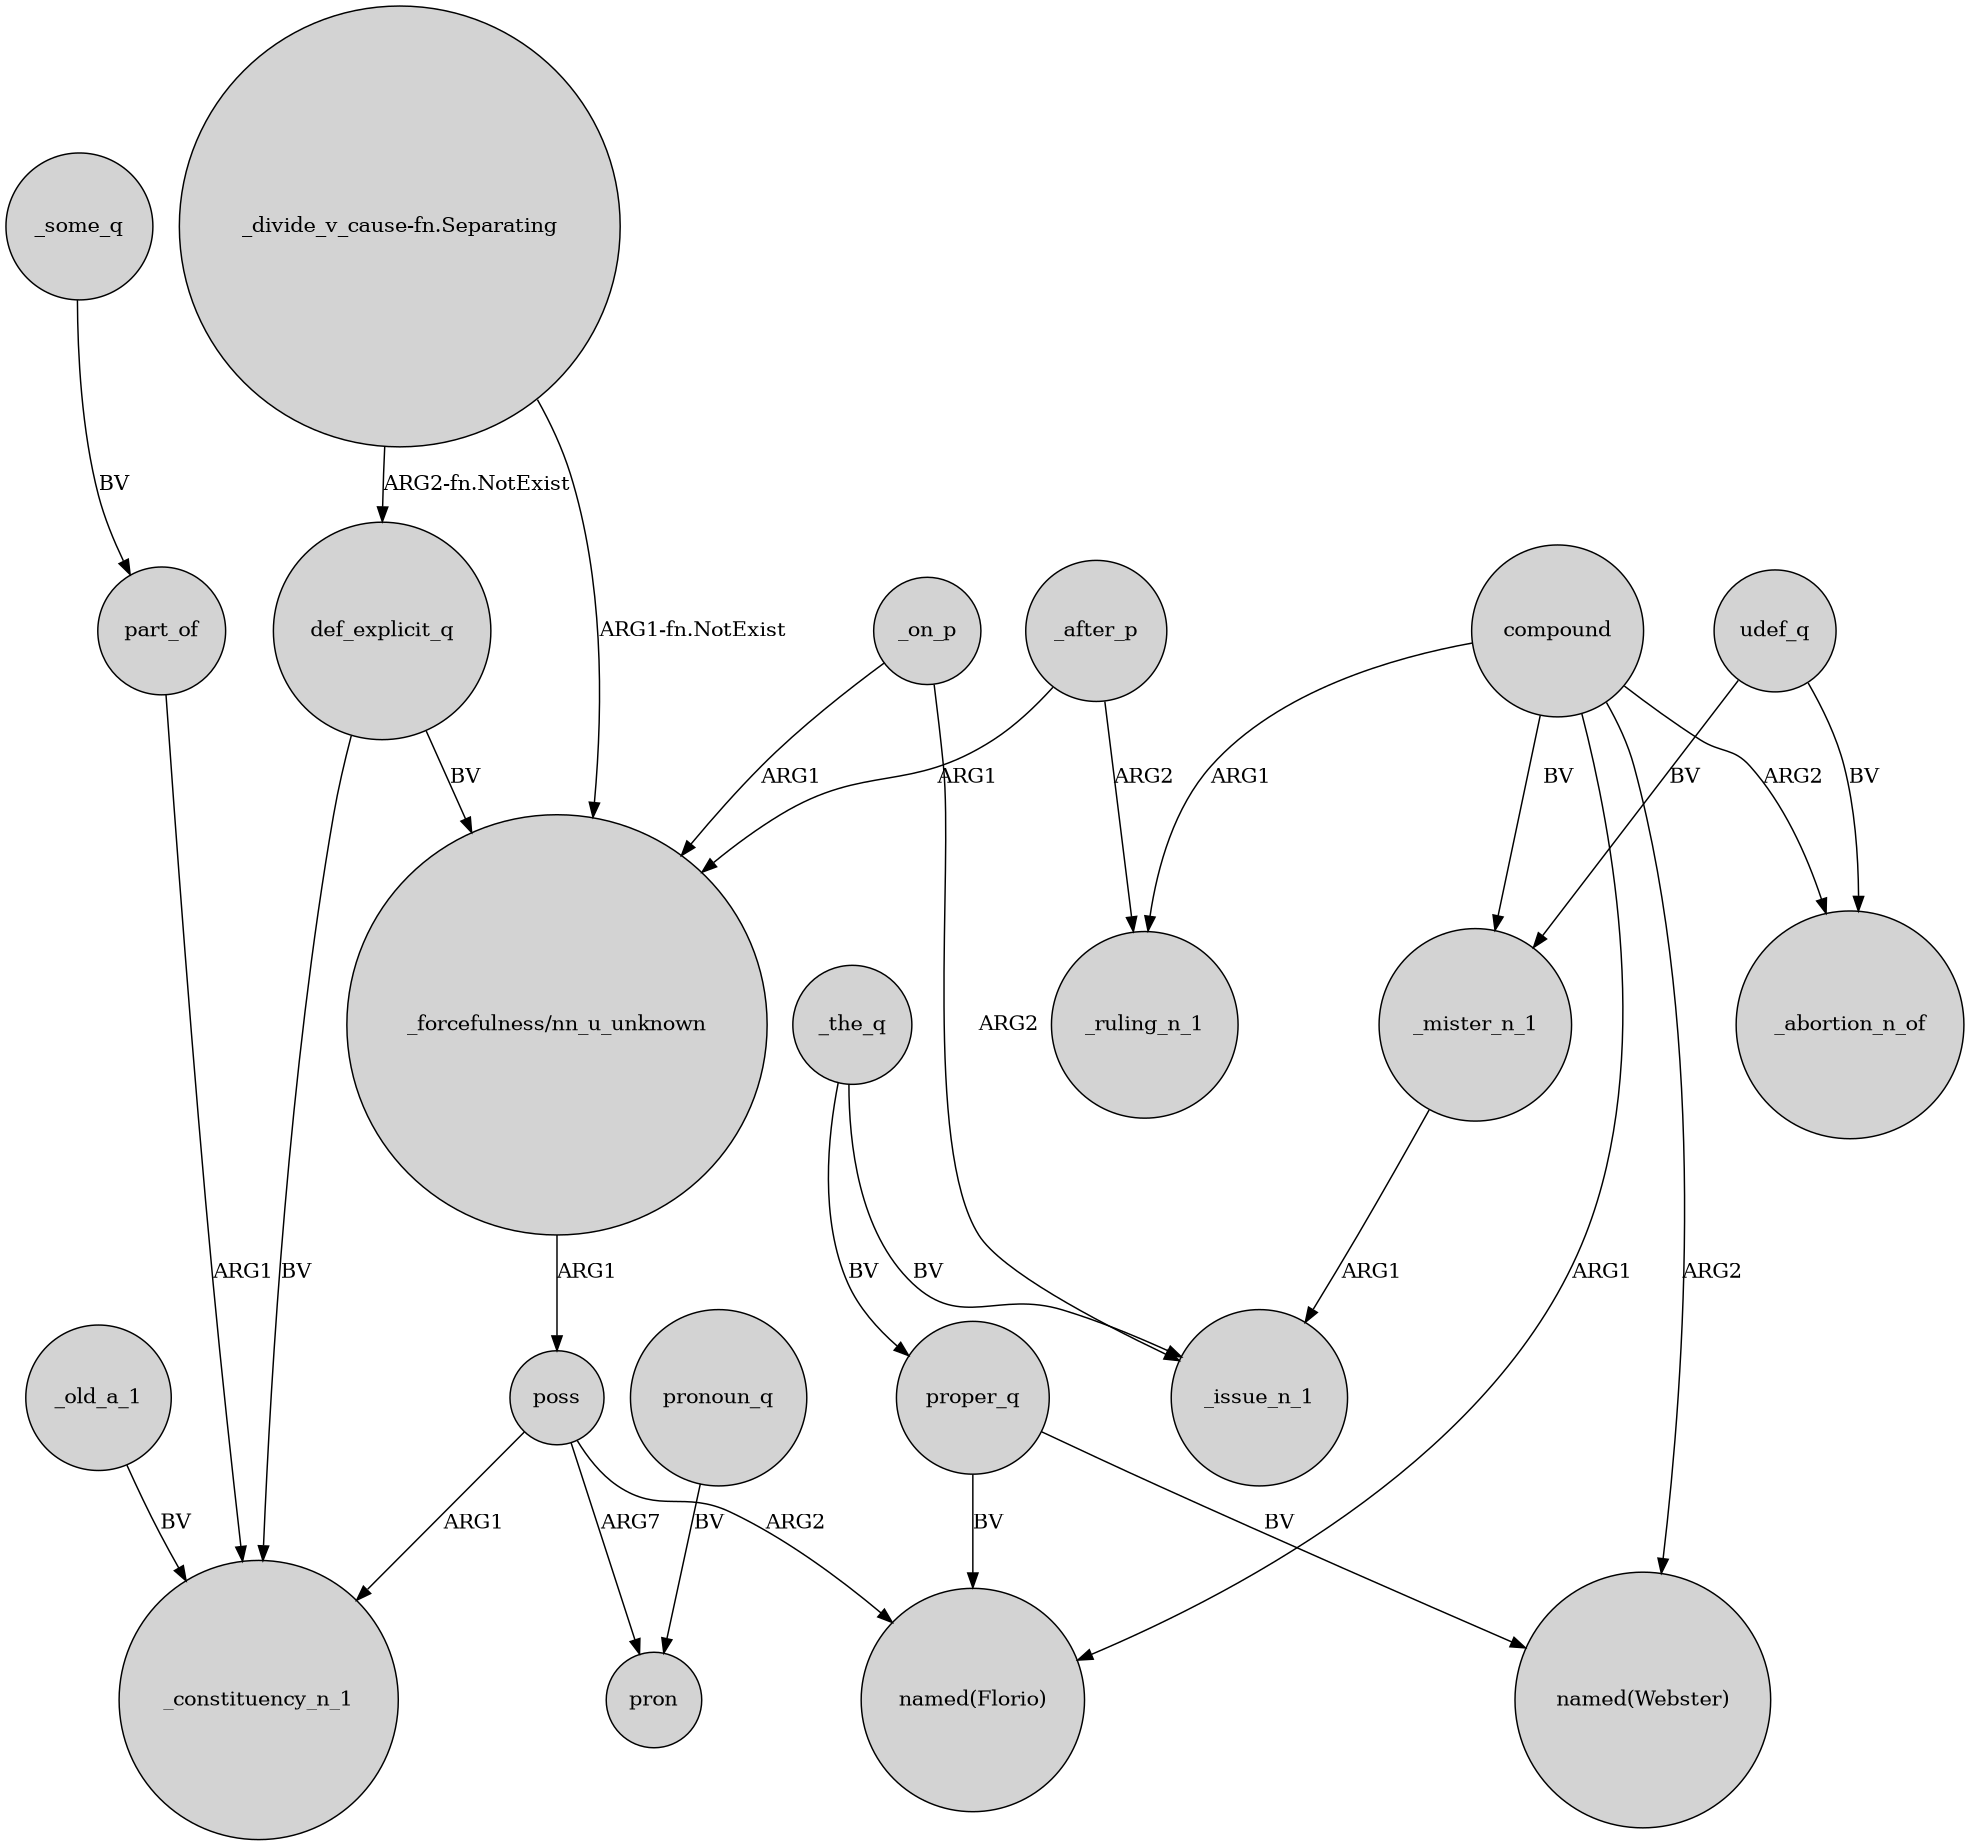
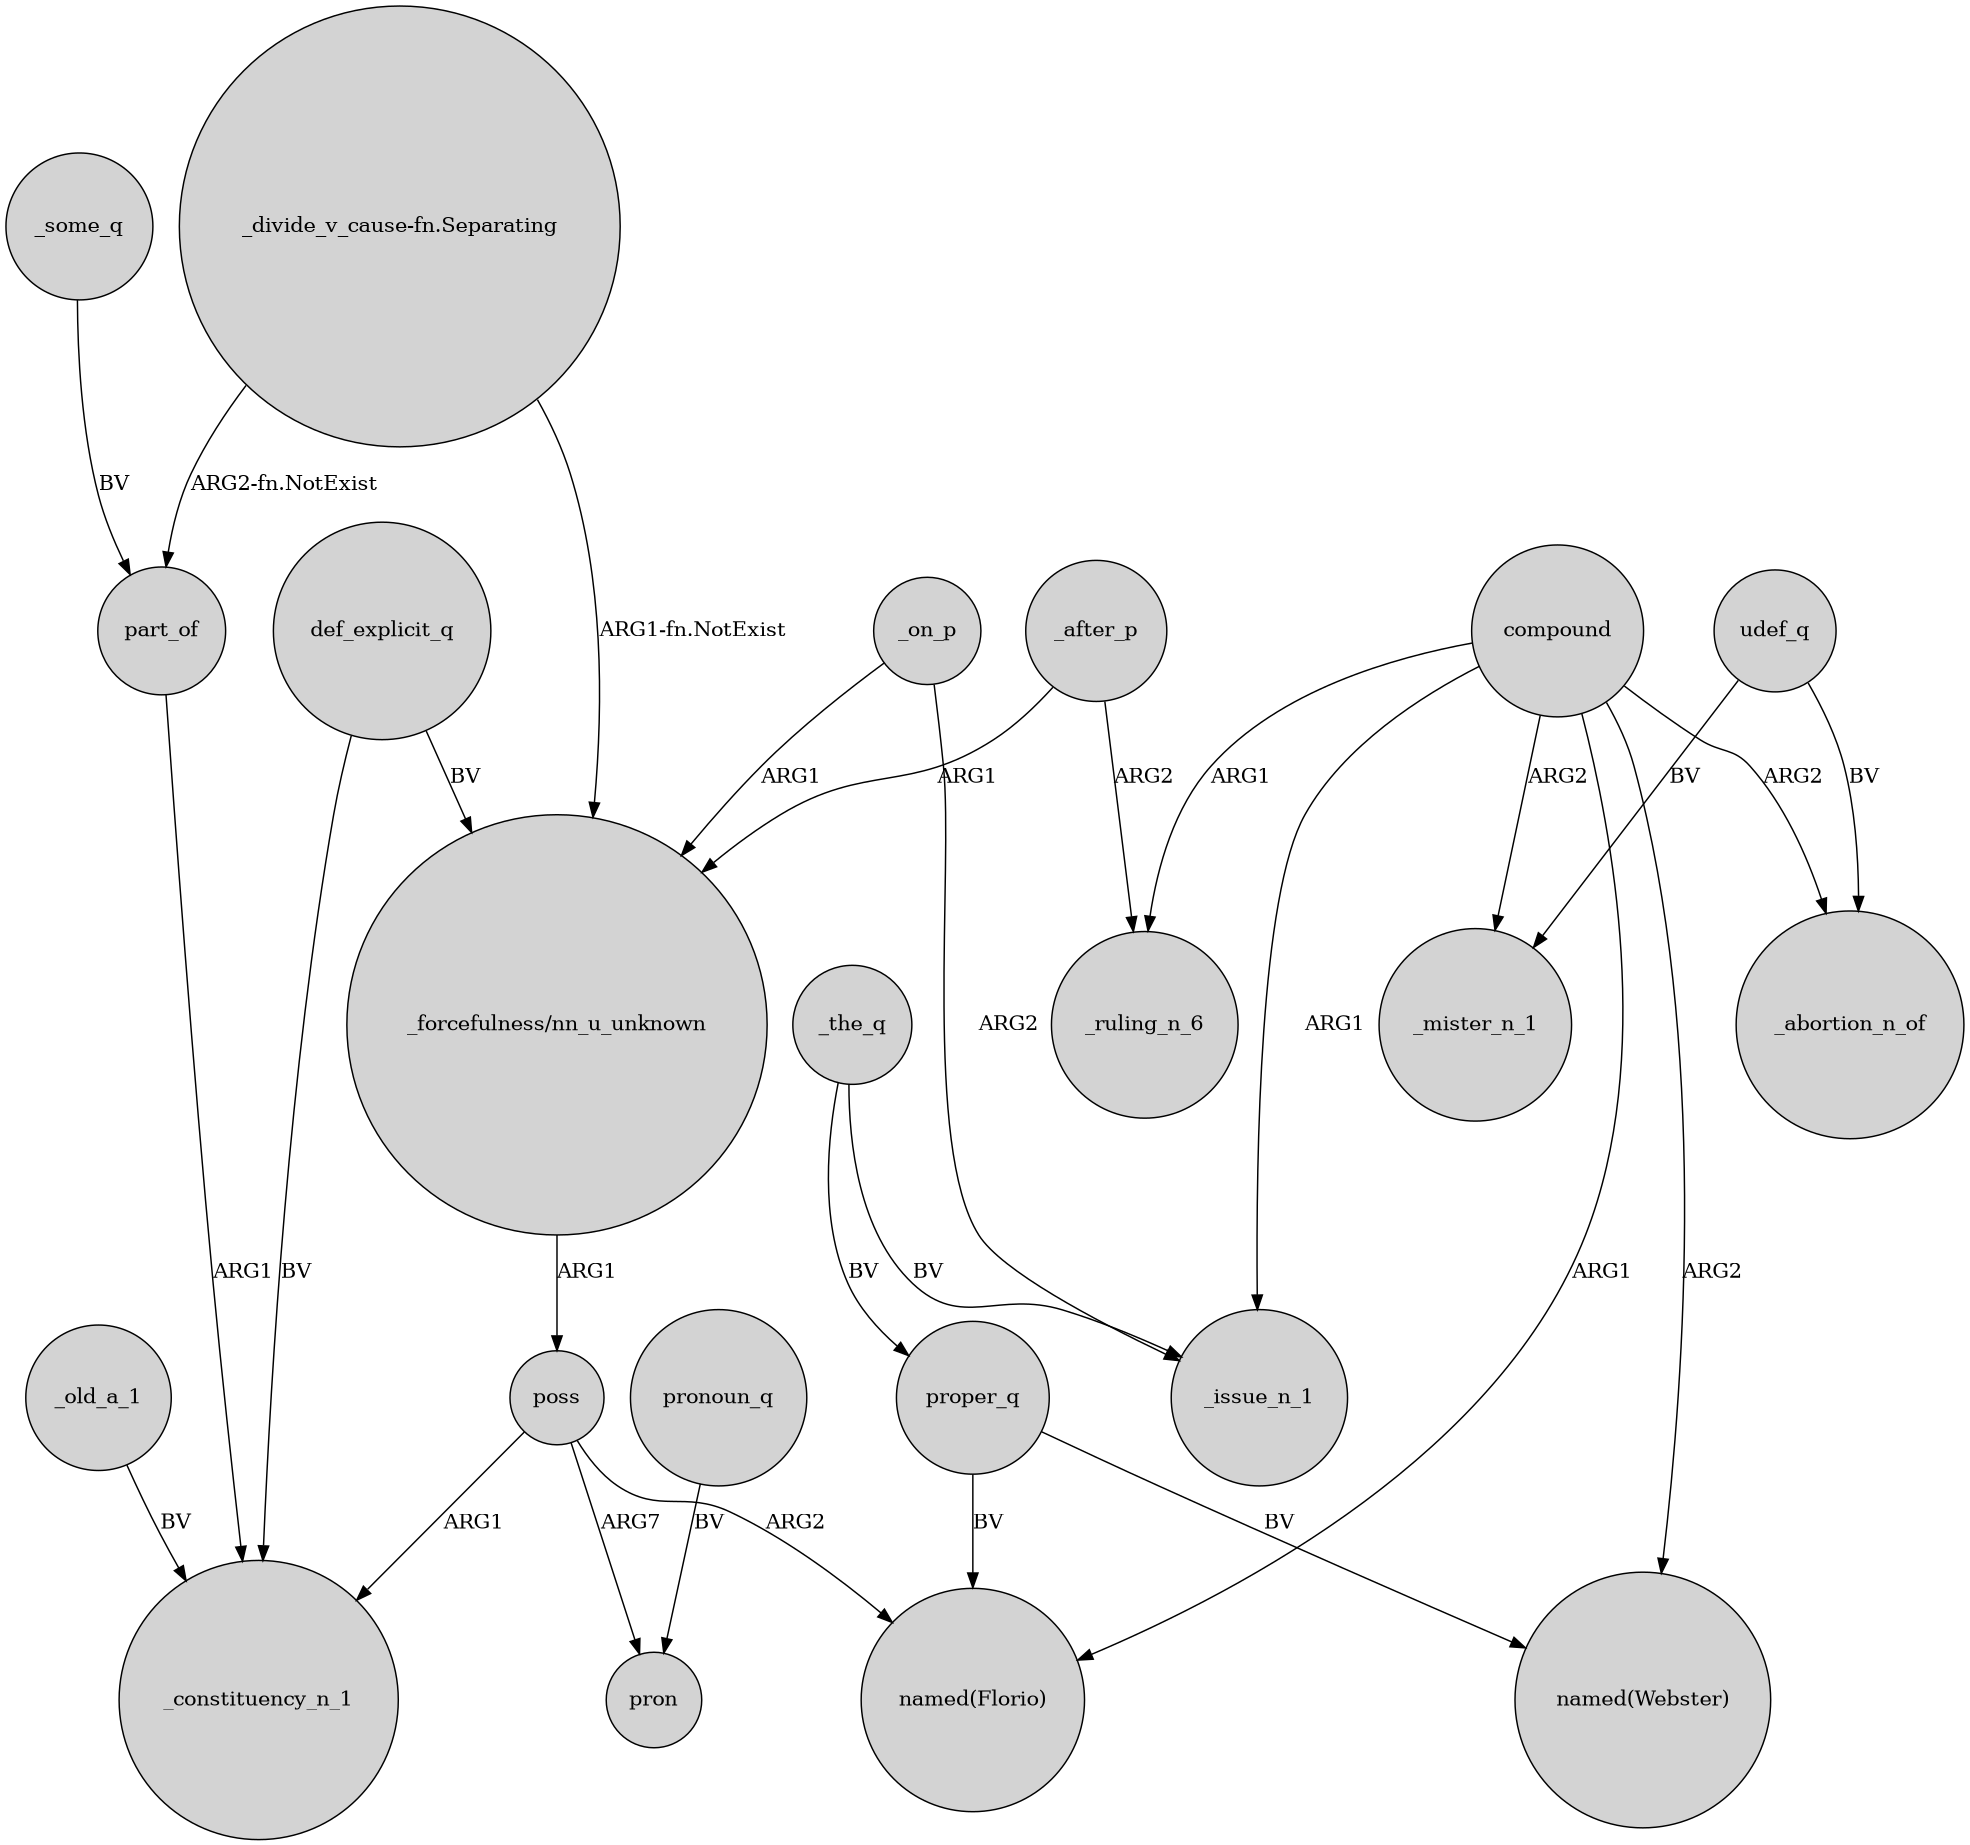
(383, 477) -> (196, 464)
(1558, 777) -> (1558, 777)
(1145, 1025) -> (1145, 1025)
(1372, 1210) -> (1274, 937)
